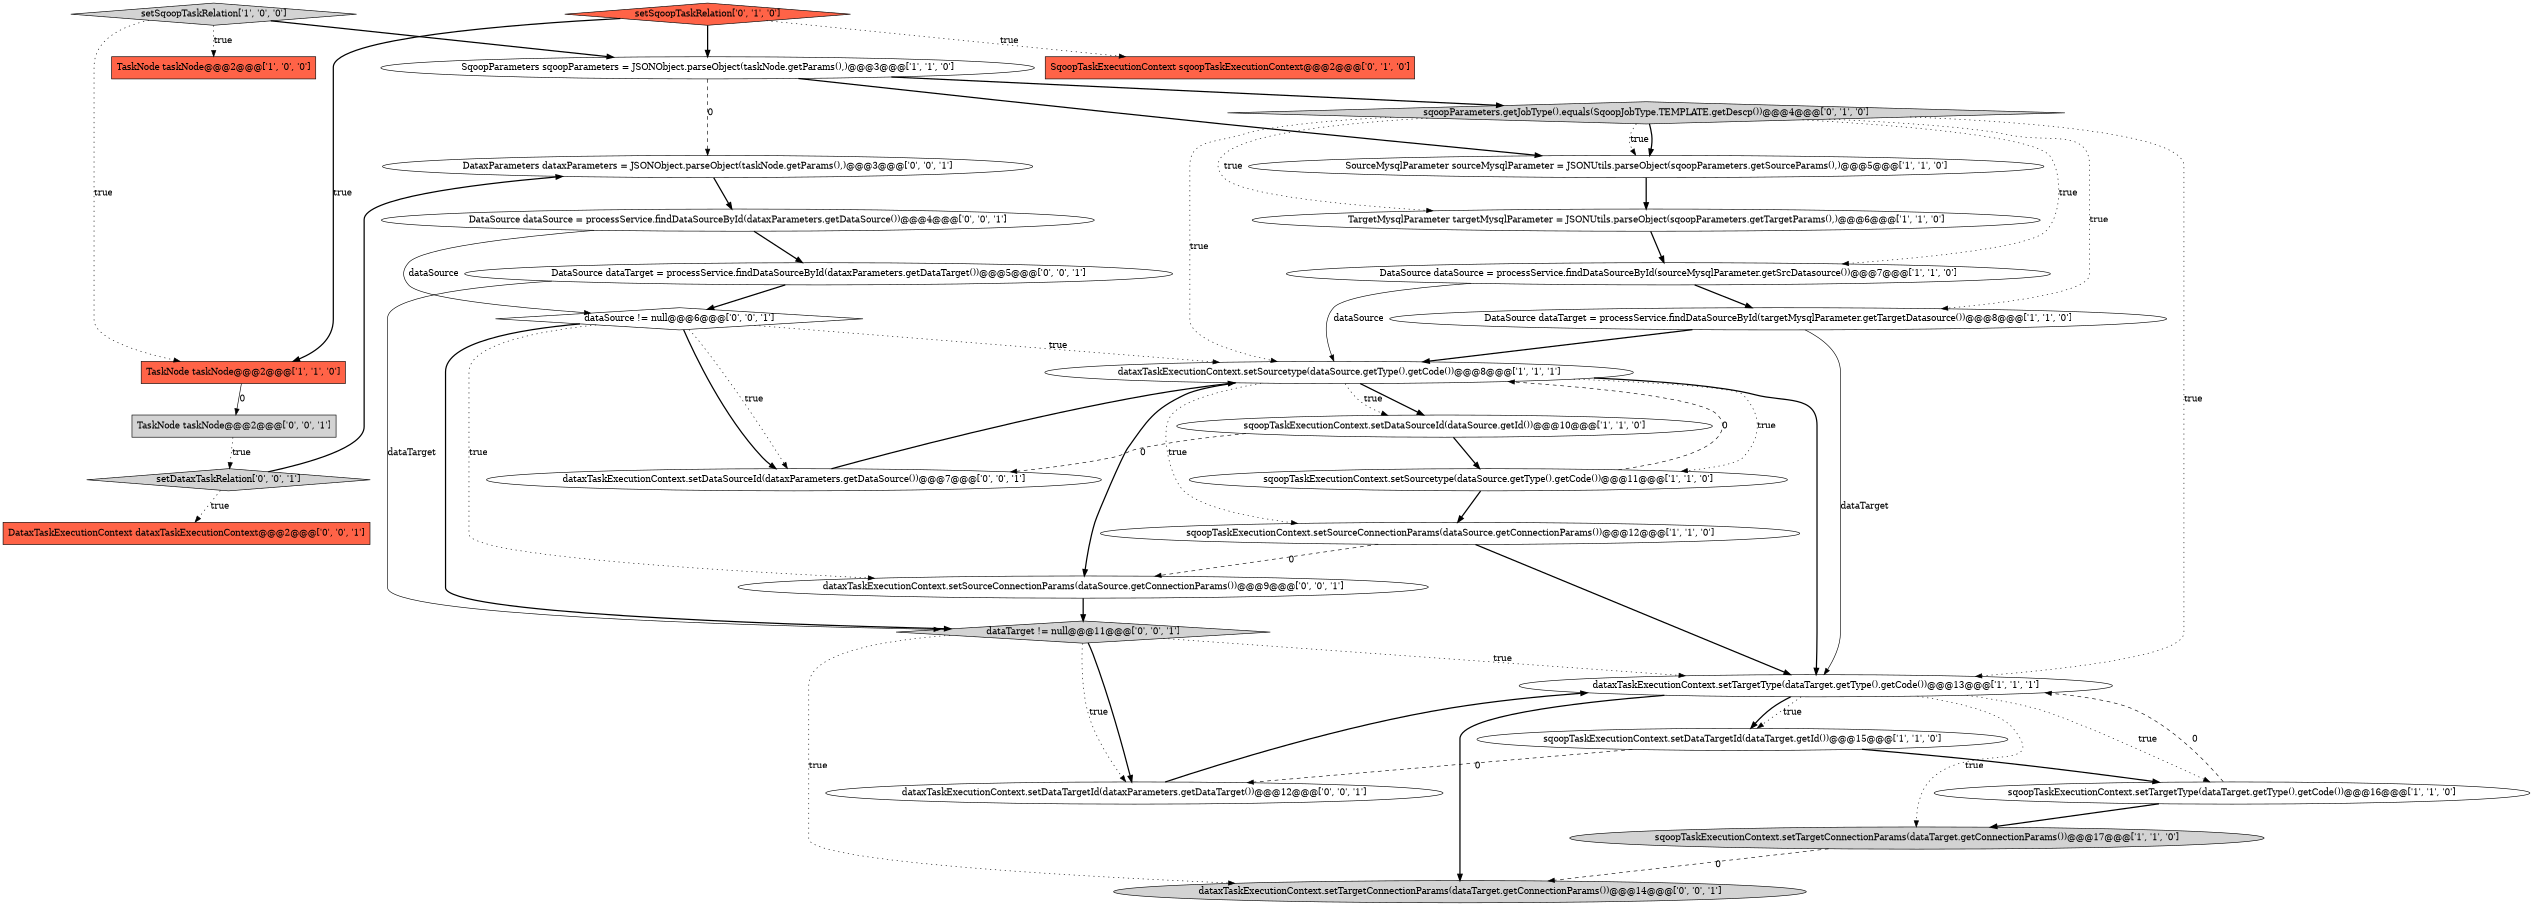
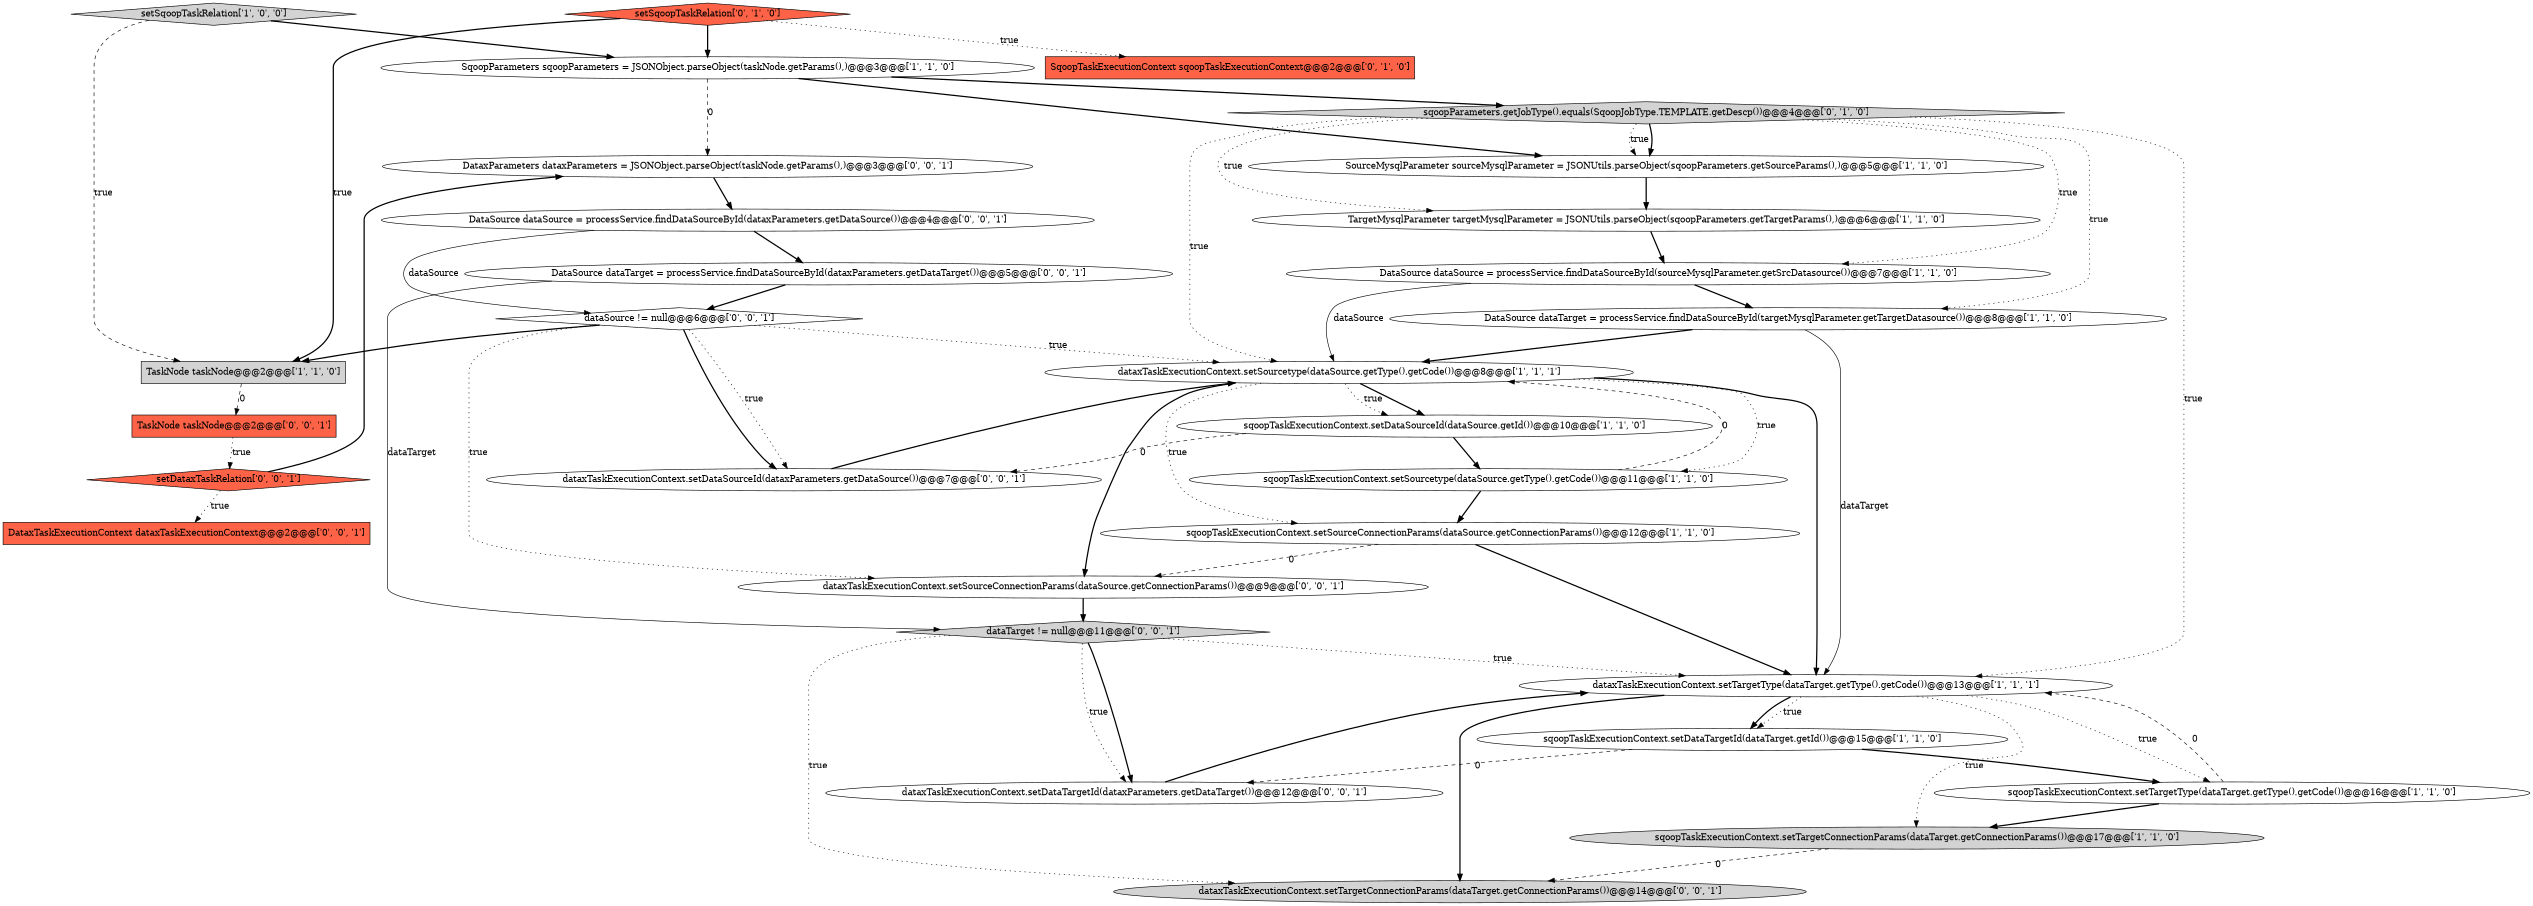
(214, 68) -> none
(94, 201) -> (94, 201)
(243, 372) -> (243, 372)
(239, 396) -> (239, 396)
(234, 426) -> (234, 426)
(228, 480) -> (228, 480)
(511, 605) -> (454, 339)
